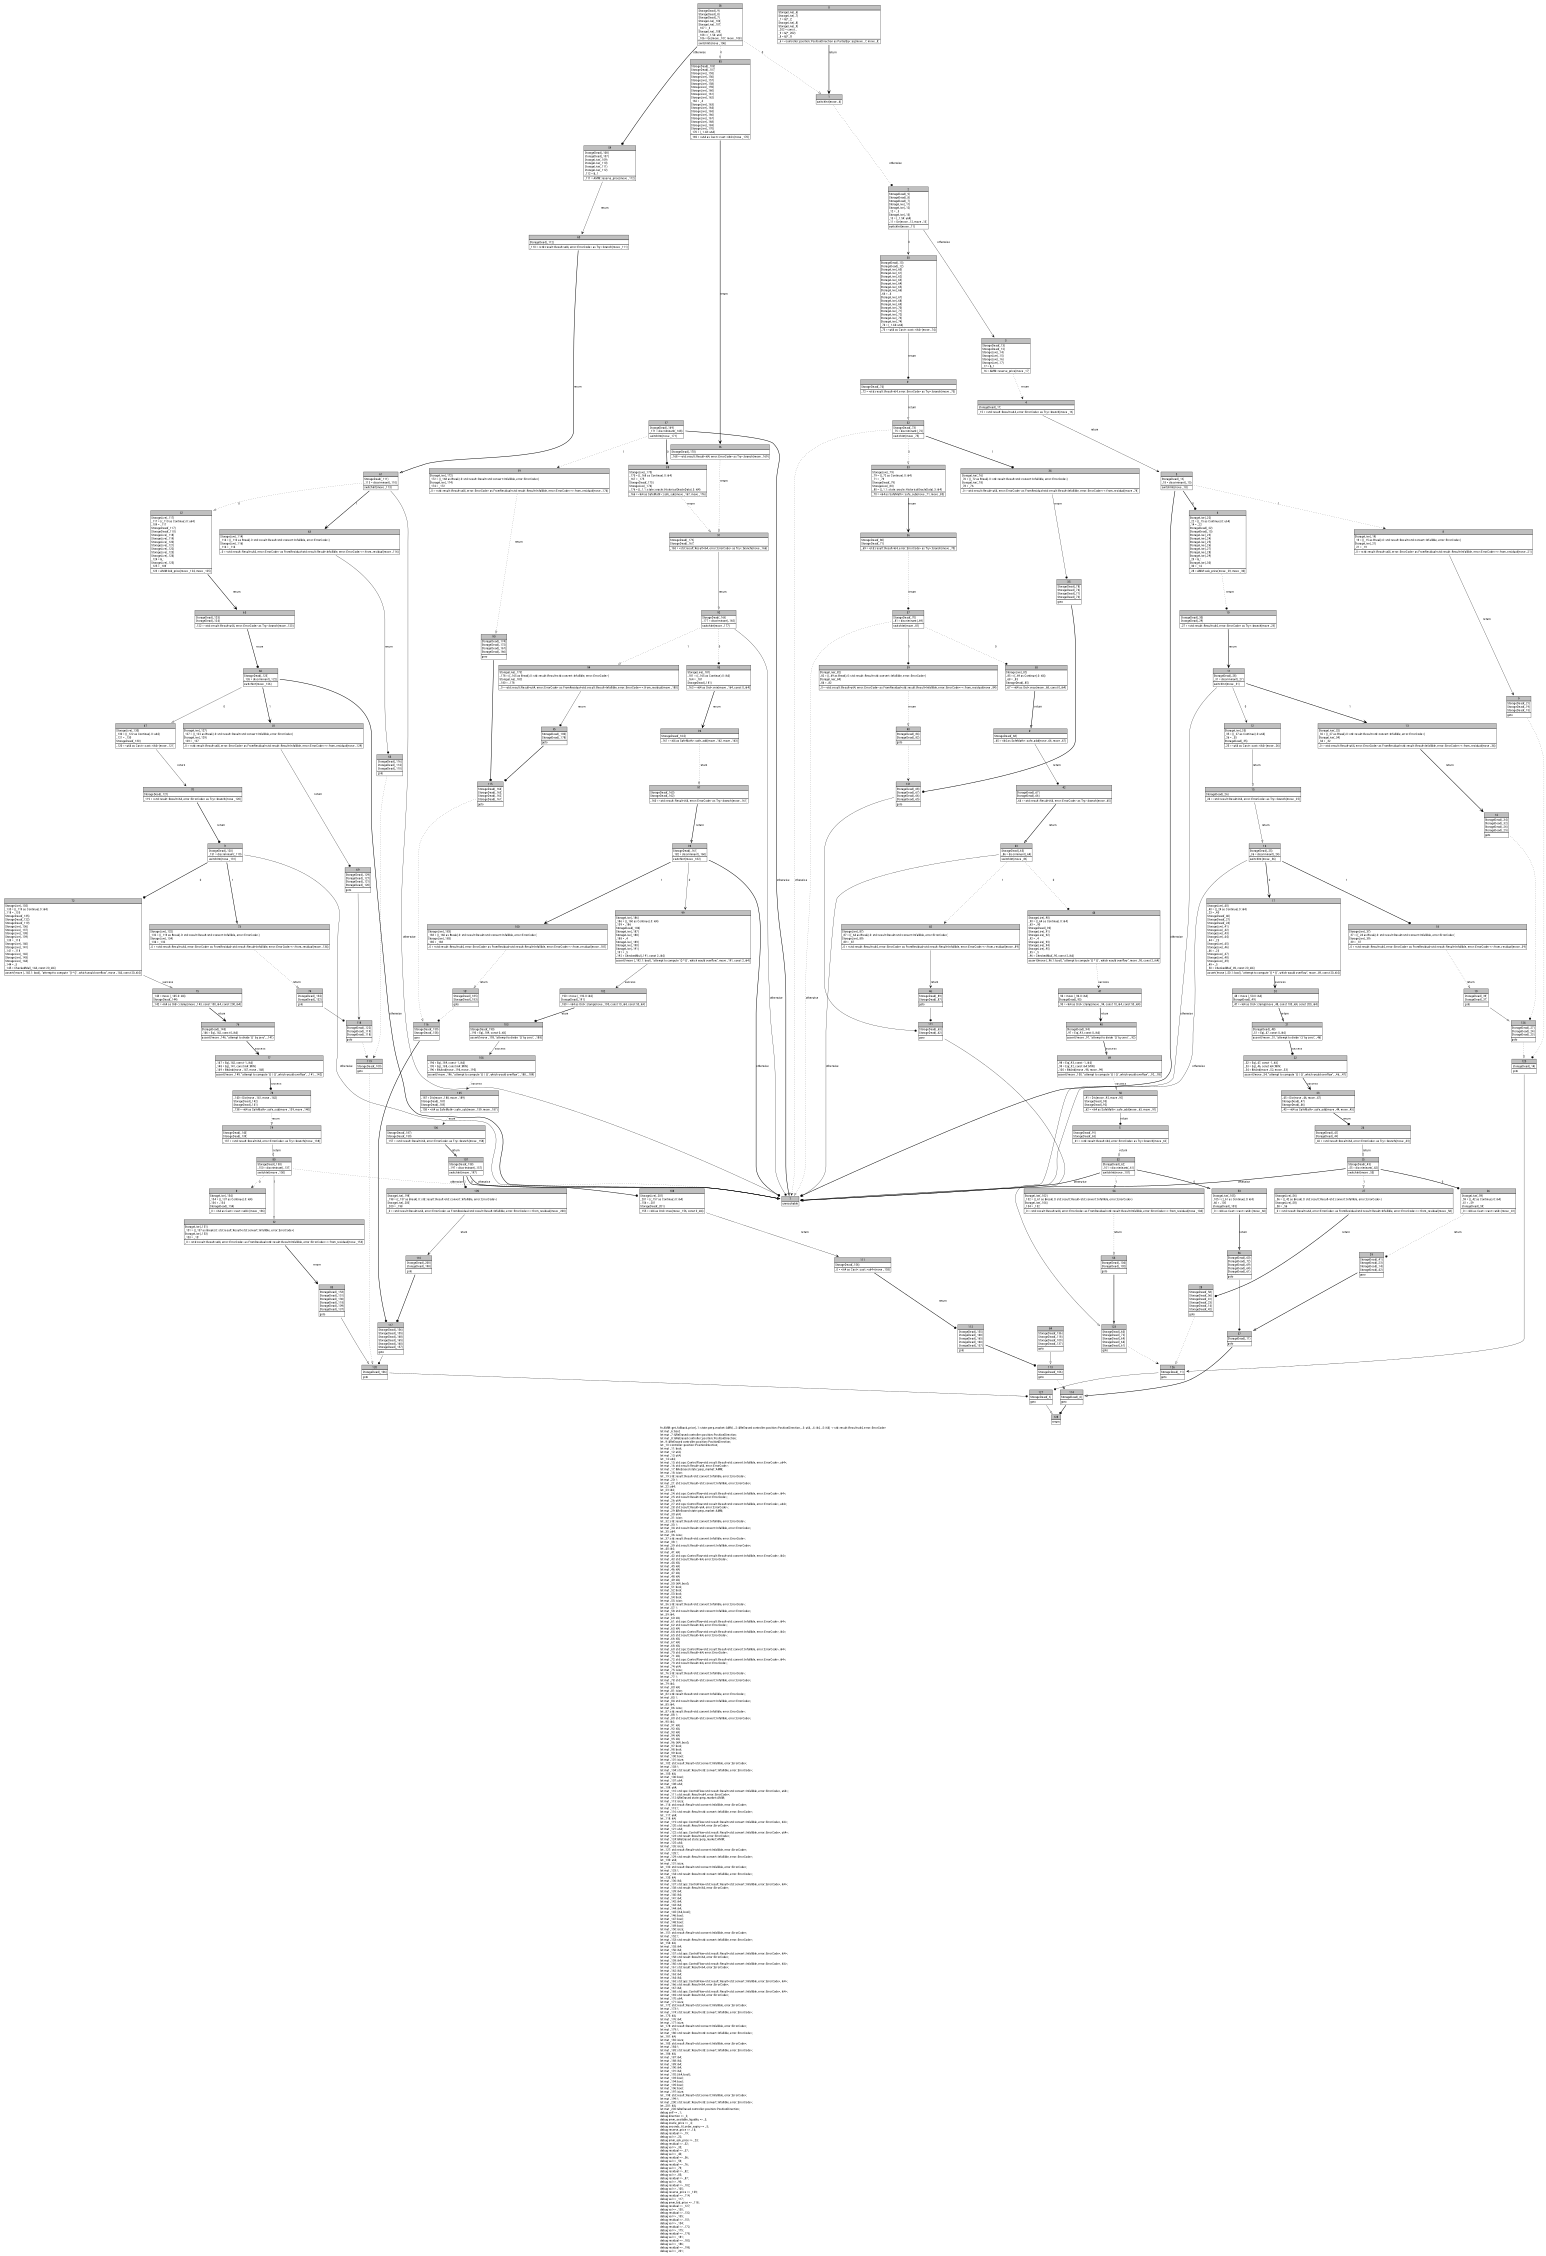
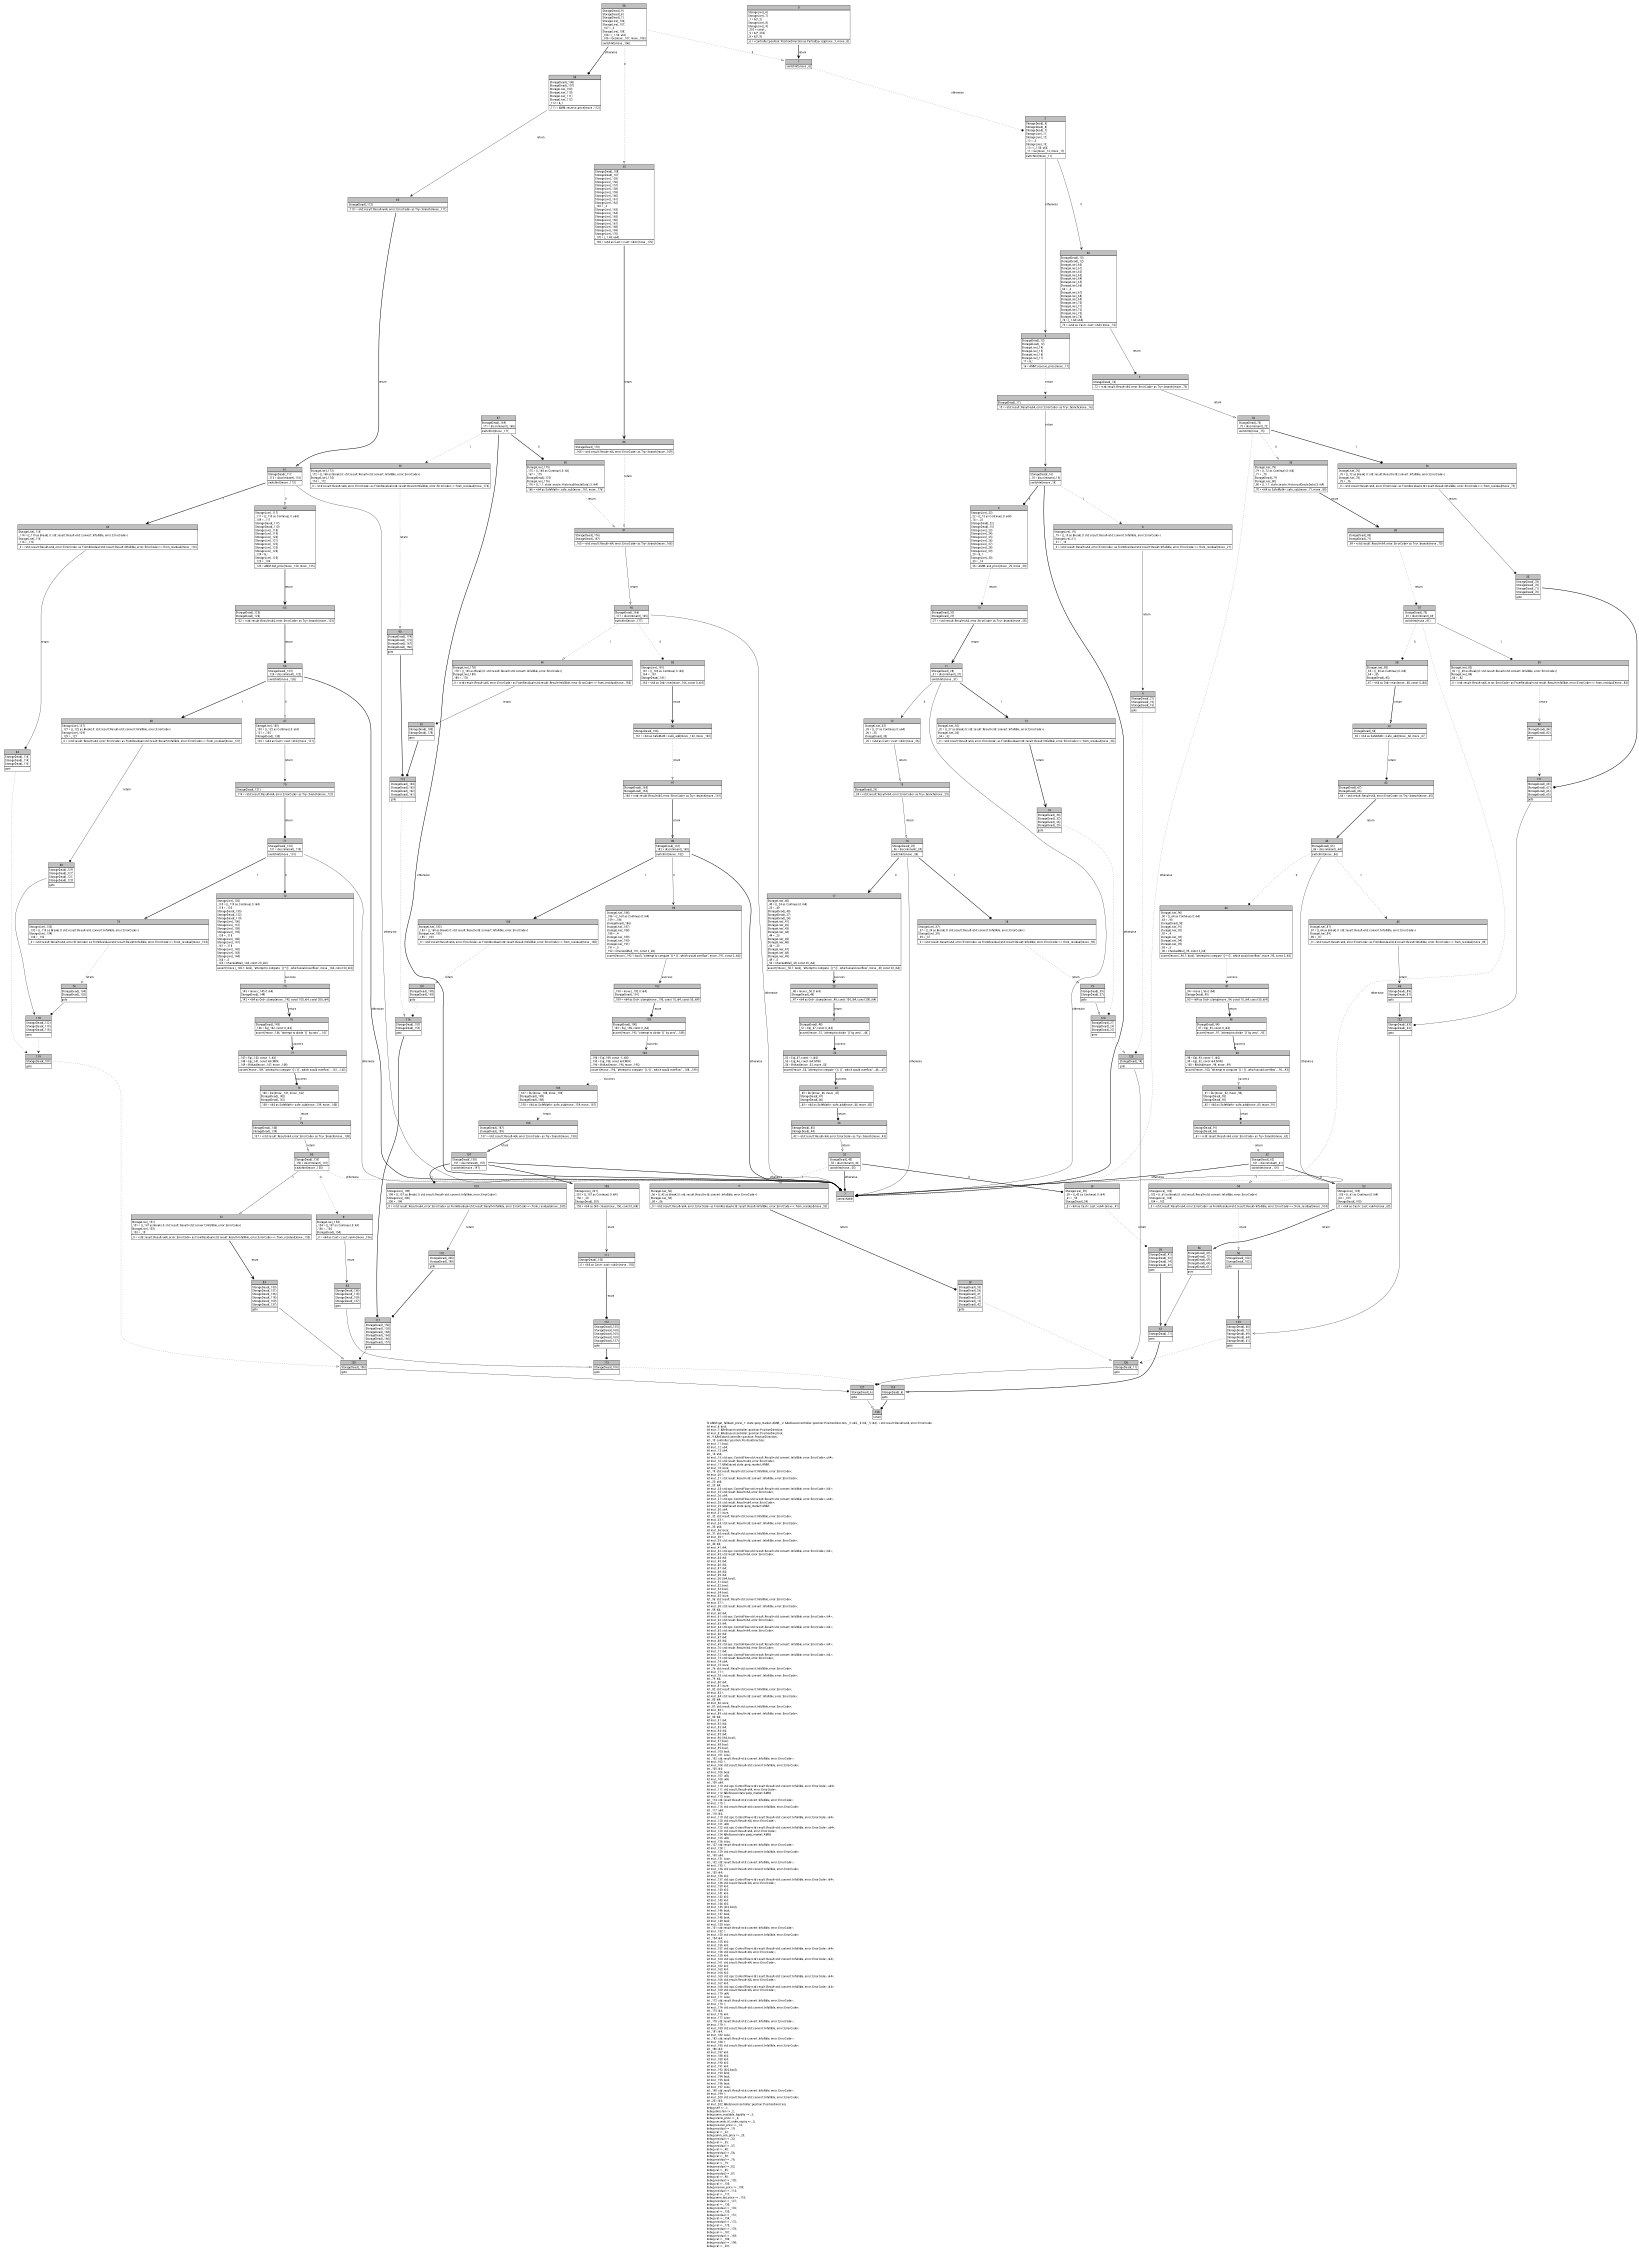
(584, 1189) -> (529, 1173)
none -> (346, 1260)
